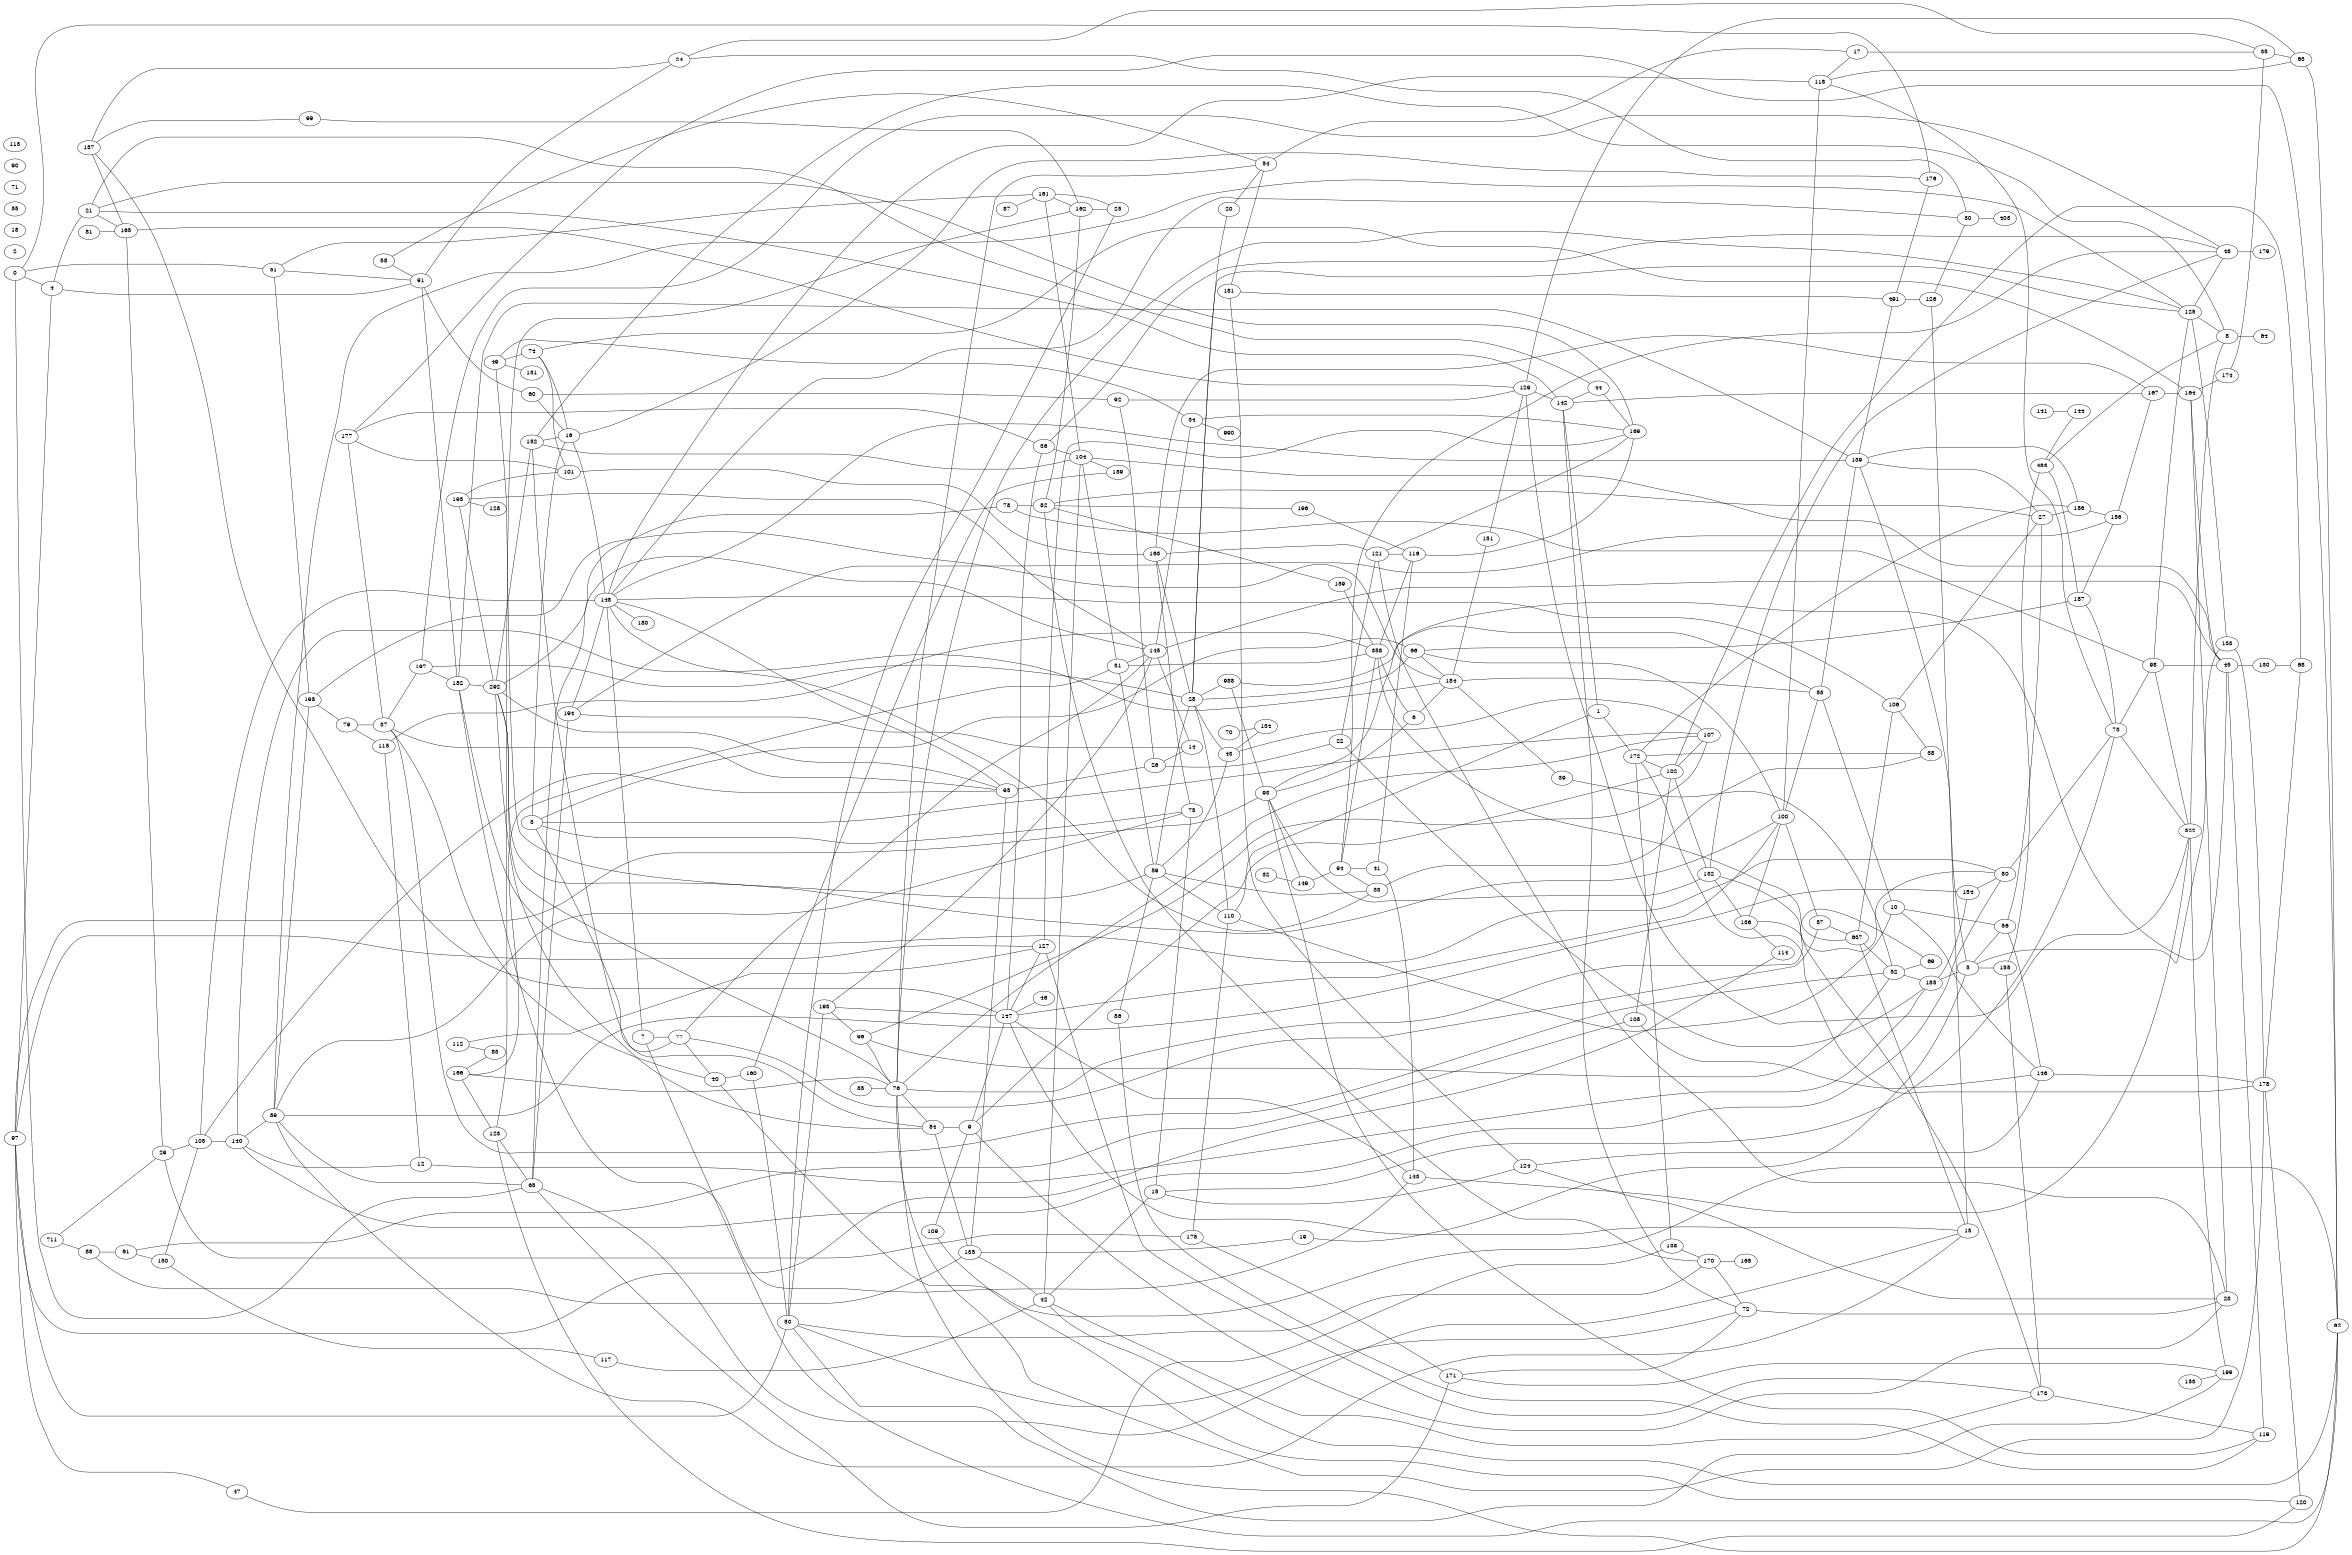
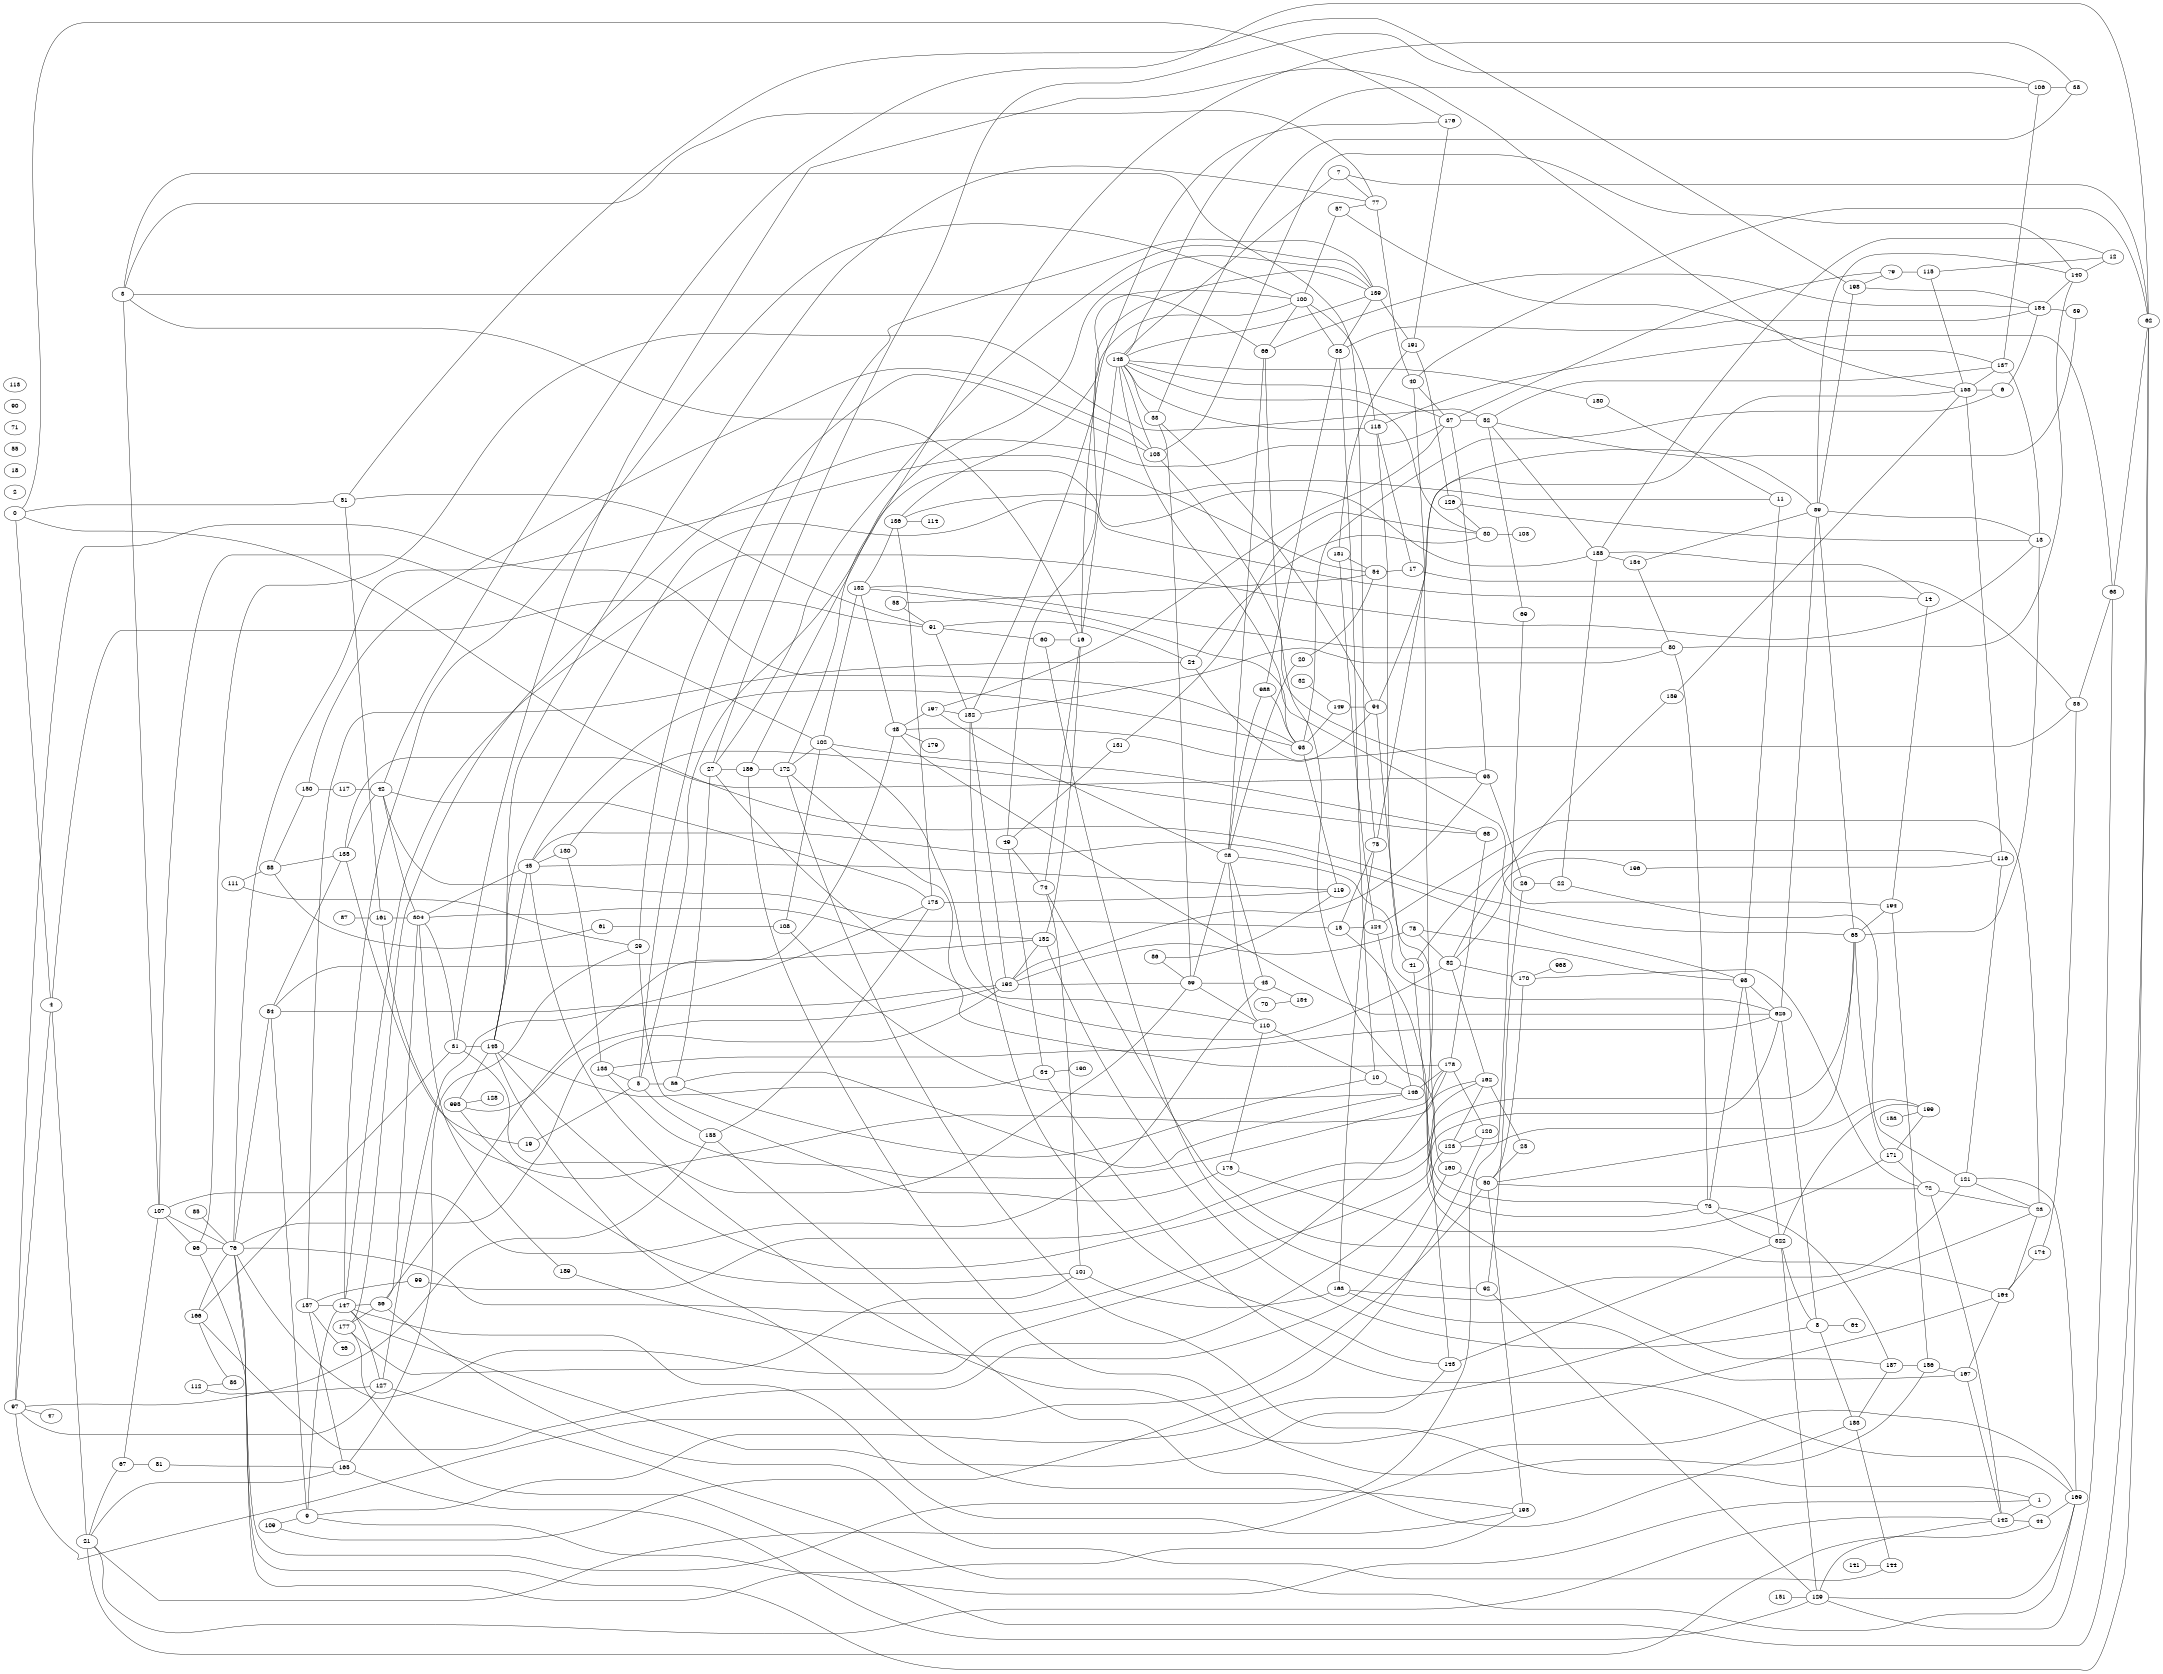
(1083, 197) -> none
(2005, 218) -> (1524, 534)
(1894, 300) -> (1413, 345)
(2190, 312) -> (1780, 1014)
(1229, 433) -> (1081, 1069)
(1081, 457) -> (418, 918)
(2042, 466) -> (1854, 1423)
none -> (1780, 499)
(458, 500) -> (455, 1105)
(1554, 535) -> (1979, 1599)
none -> (1263, 575)
(1470, 610) -> none
(1173, 627) -> none
(1377, 651) -> (1966, 390)
(800, 686) -> (1285, 385)
(495, 687) -> (1007, 985)
(1173, 756) -> (1769, 563)
(1857, 938) -> (2003, 366)
none -> (588, 959)
(1026, 1007) -> (325, 1328)
(52, 1240) -> (233, 884)
(836, 1240) -> (394, 1332)
(1672, 1246) -> none
(144, 1257) -> (289, 829)
(1746, 1261) -> (1561, 966)
none -> (123, 1465)
none -> (1106, 1550)
